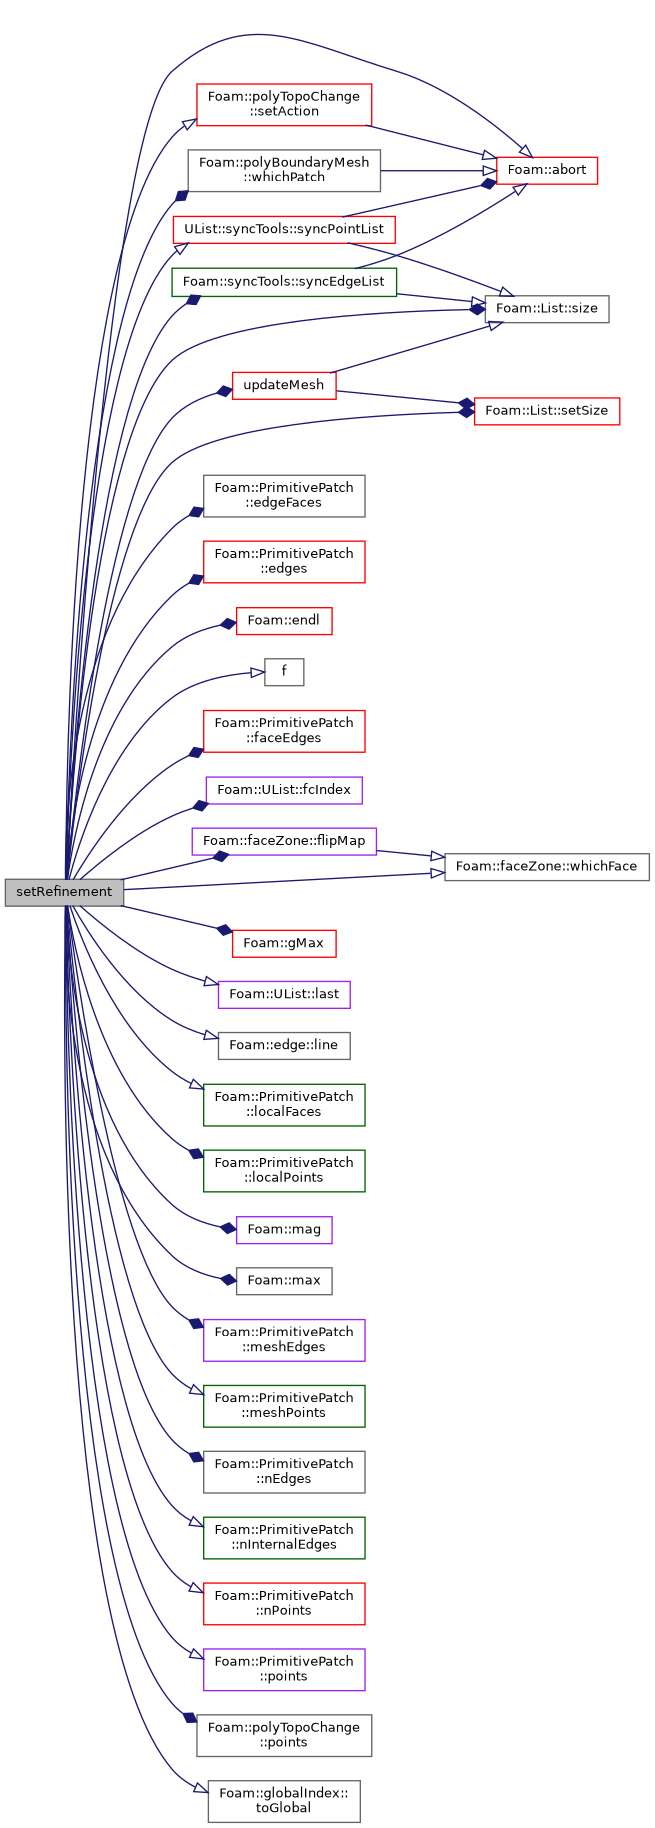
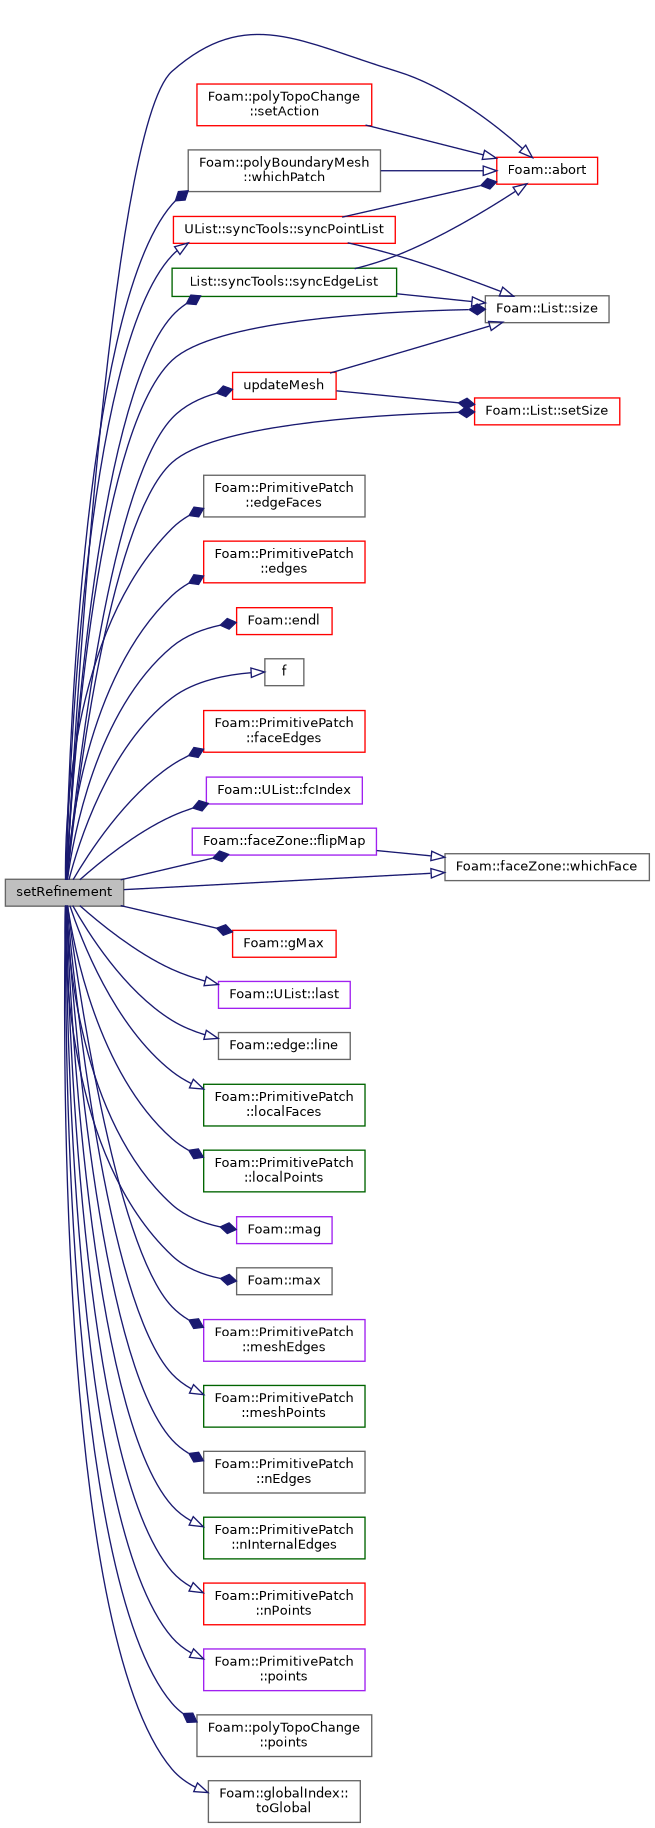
(284, 282) -> (284, 282)
(84, 493) -> none
